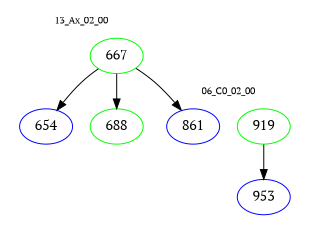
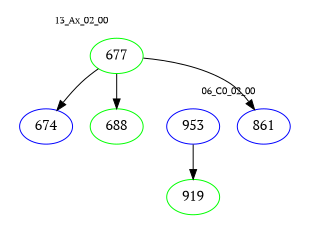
(117, 56) -> (117, 56)
(46, 126) -> (46, 126)
(264, 157) -> (193, 157)
